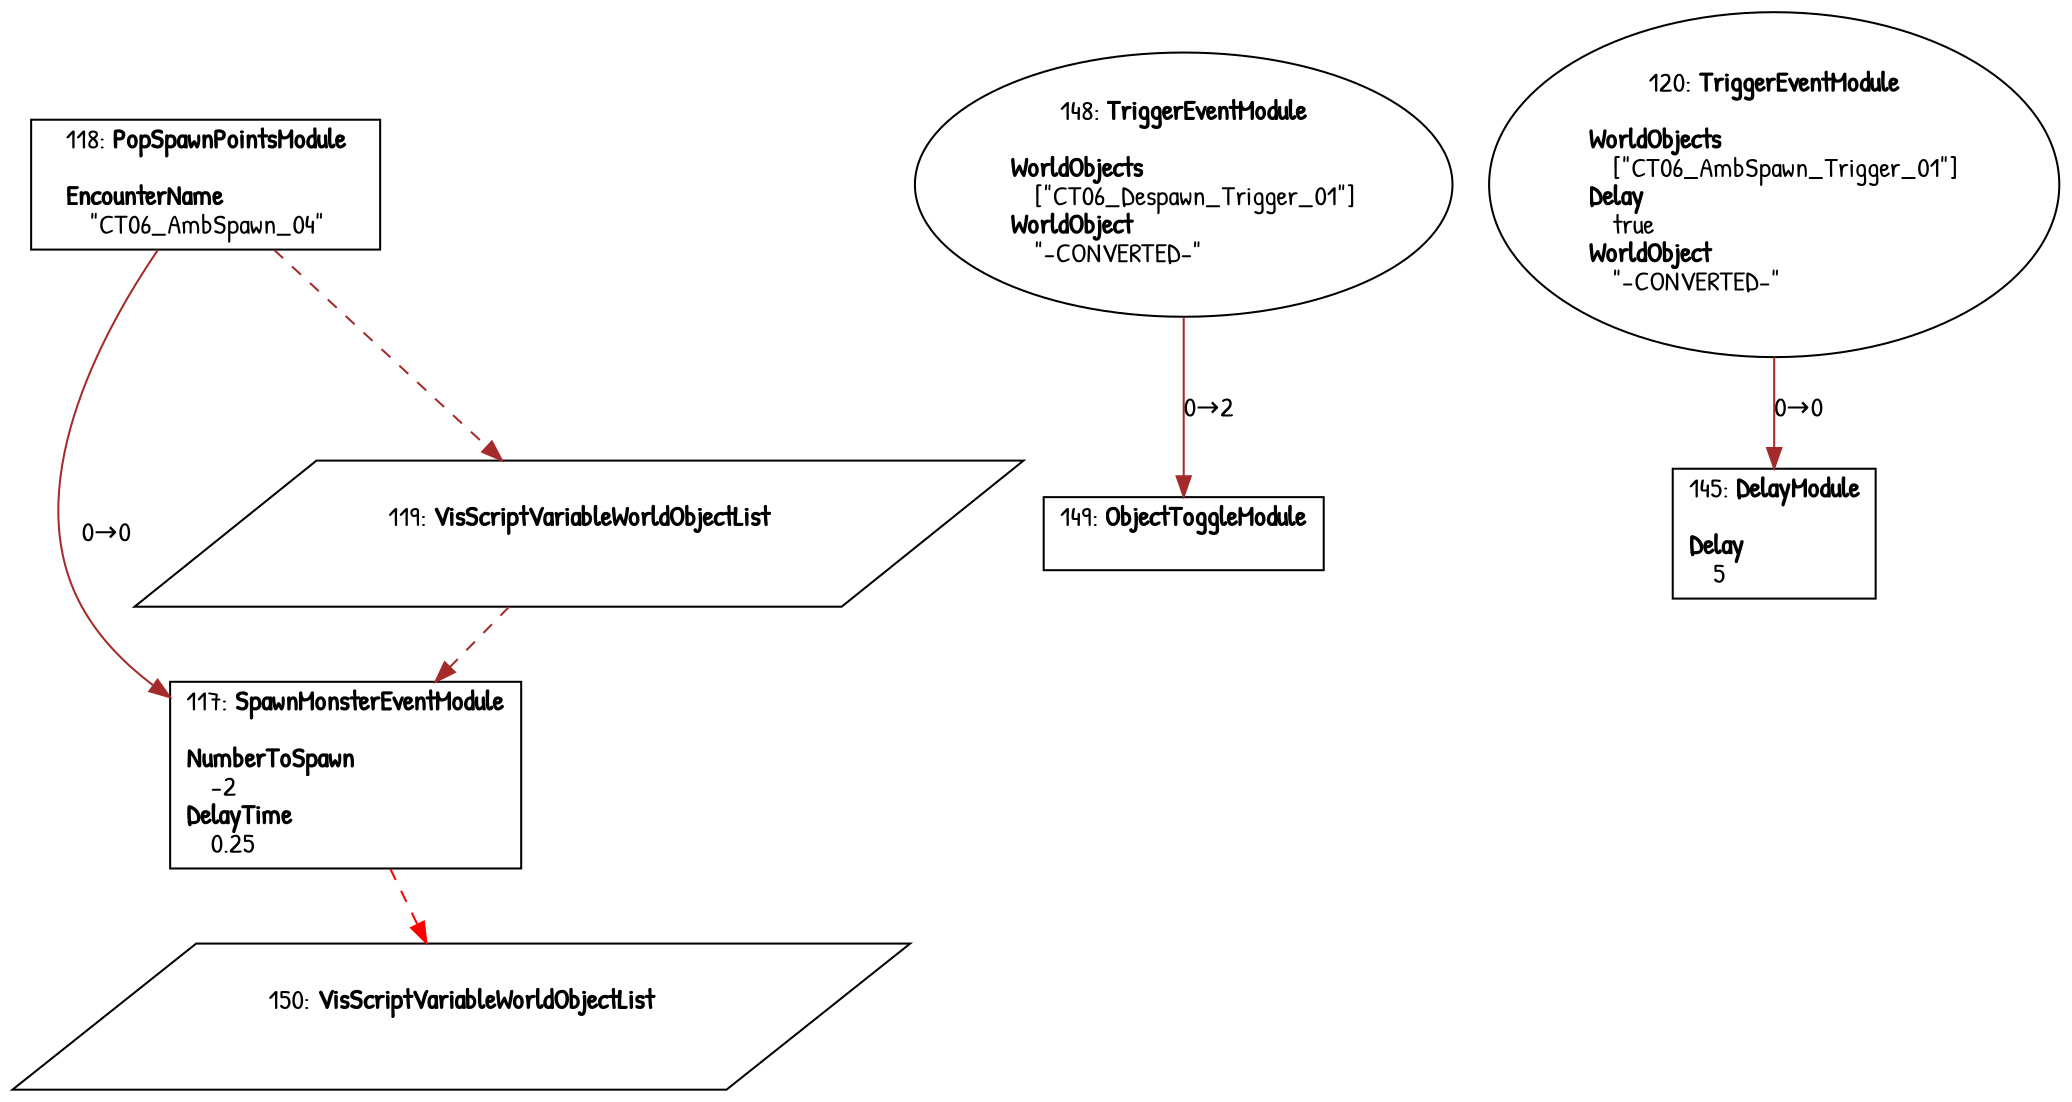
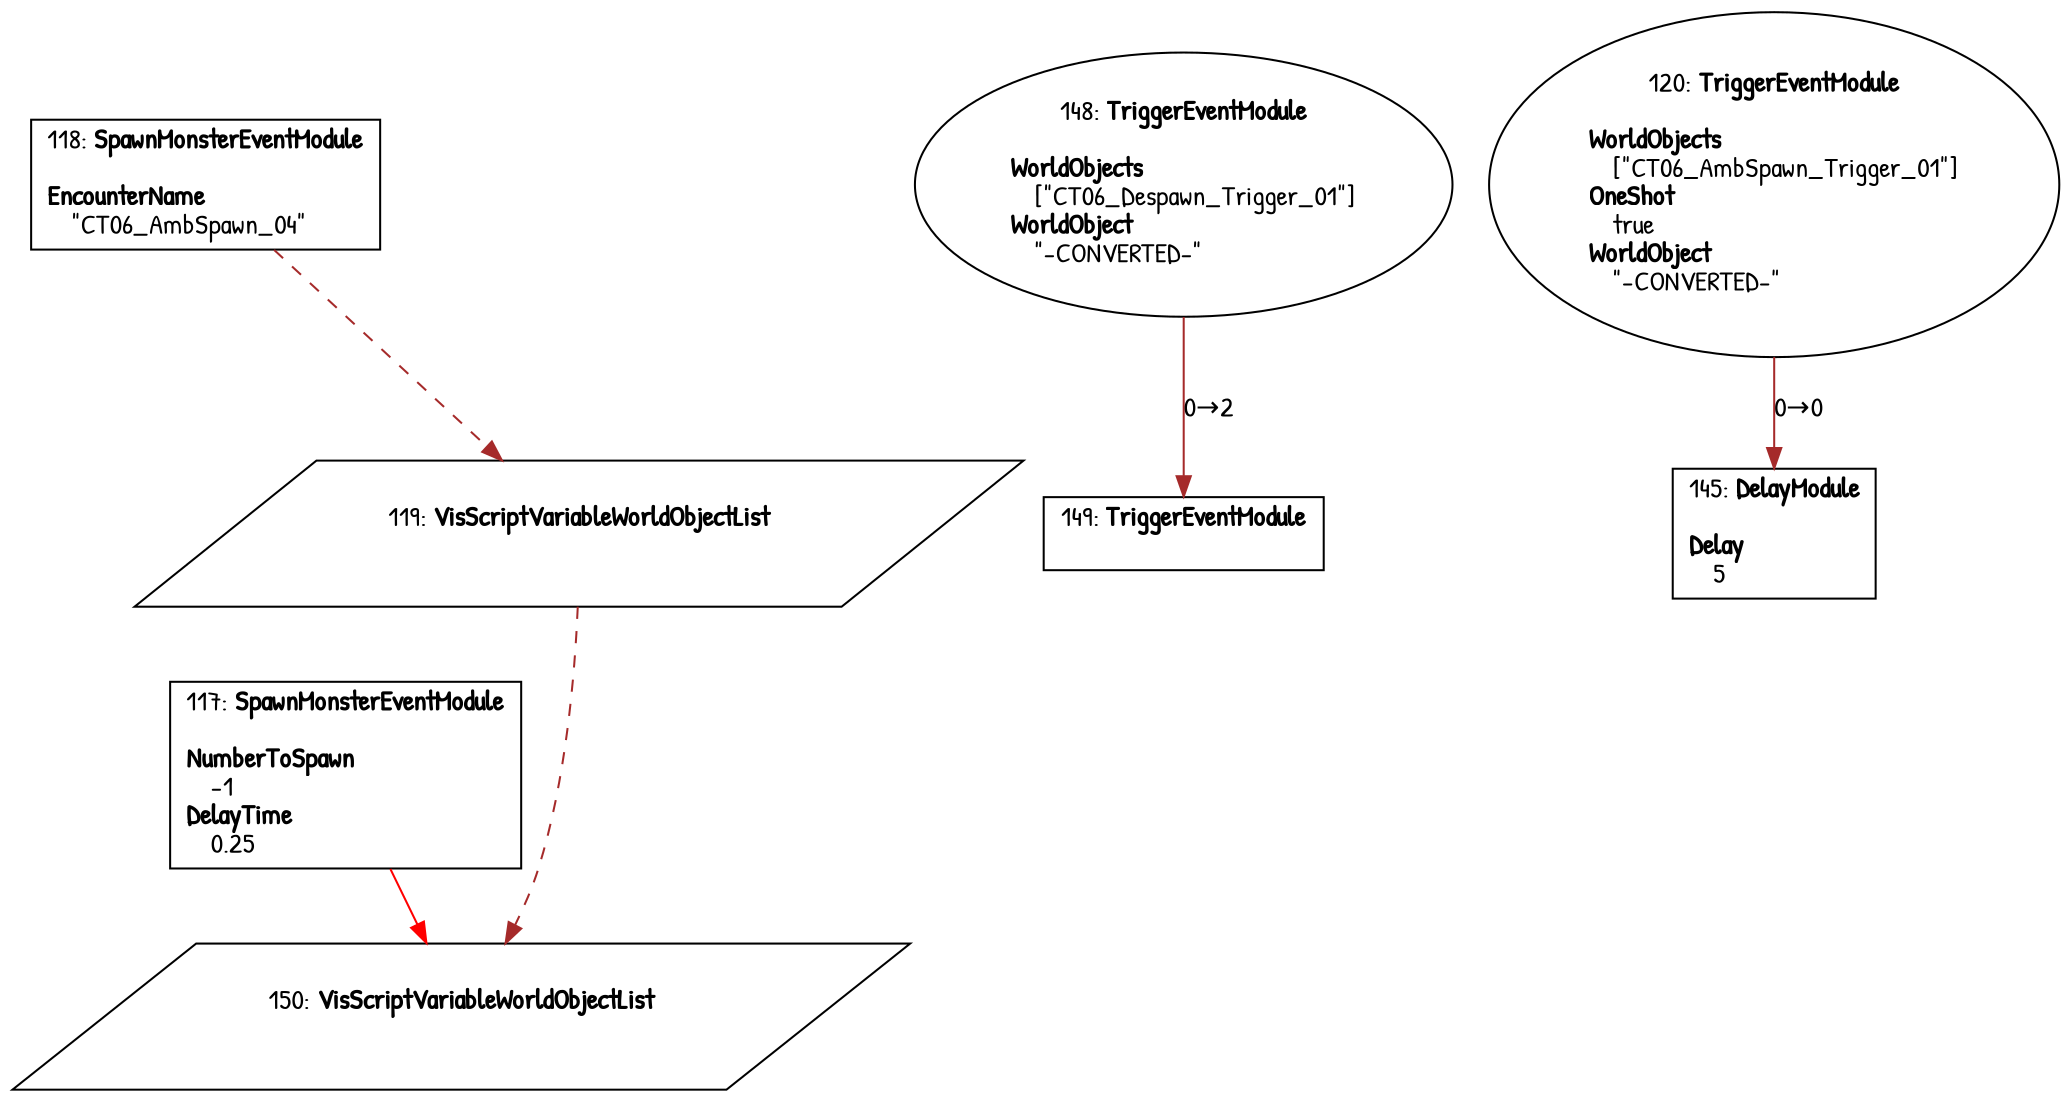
(229, 140) -> (229, 140)
(1617, 197) -> (1632, 197)
(62, 472) -> none
(1206, 517) -> (1206, 517)
(479, 637) -> (561, 769)
(212, 787) -> (211, 787)
(404, 897) -> (404, 897)
